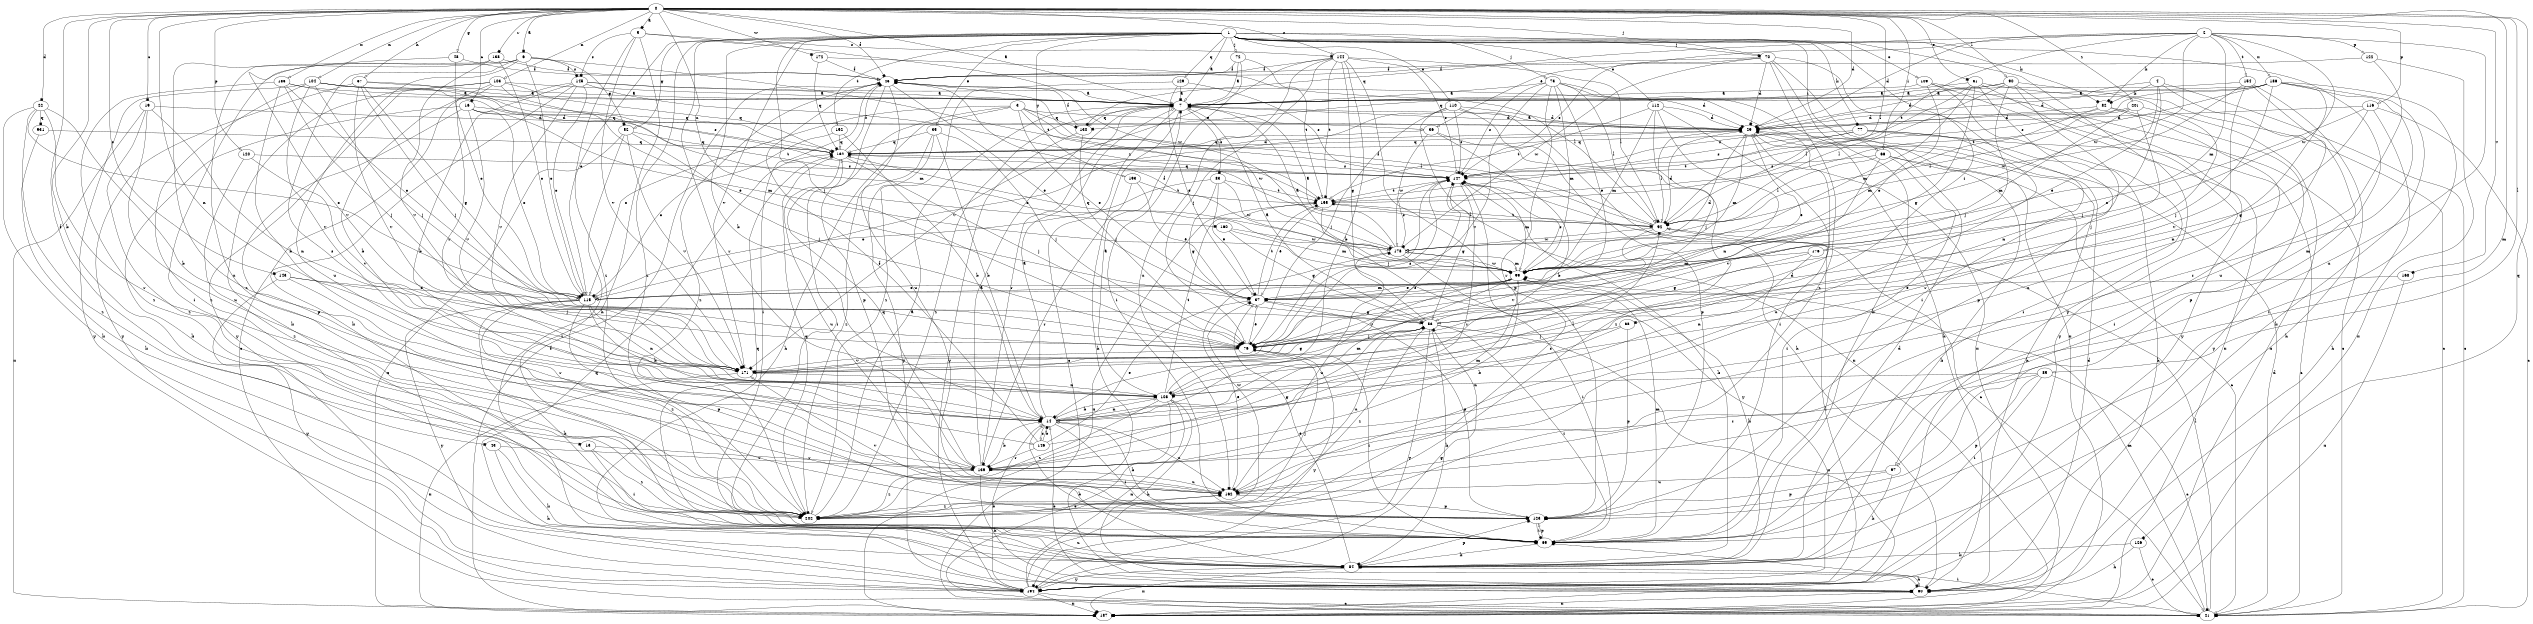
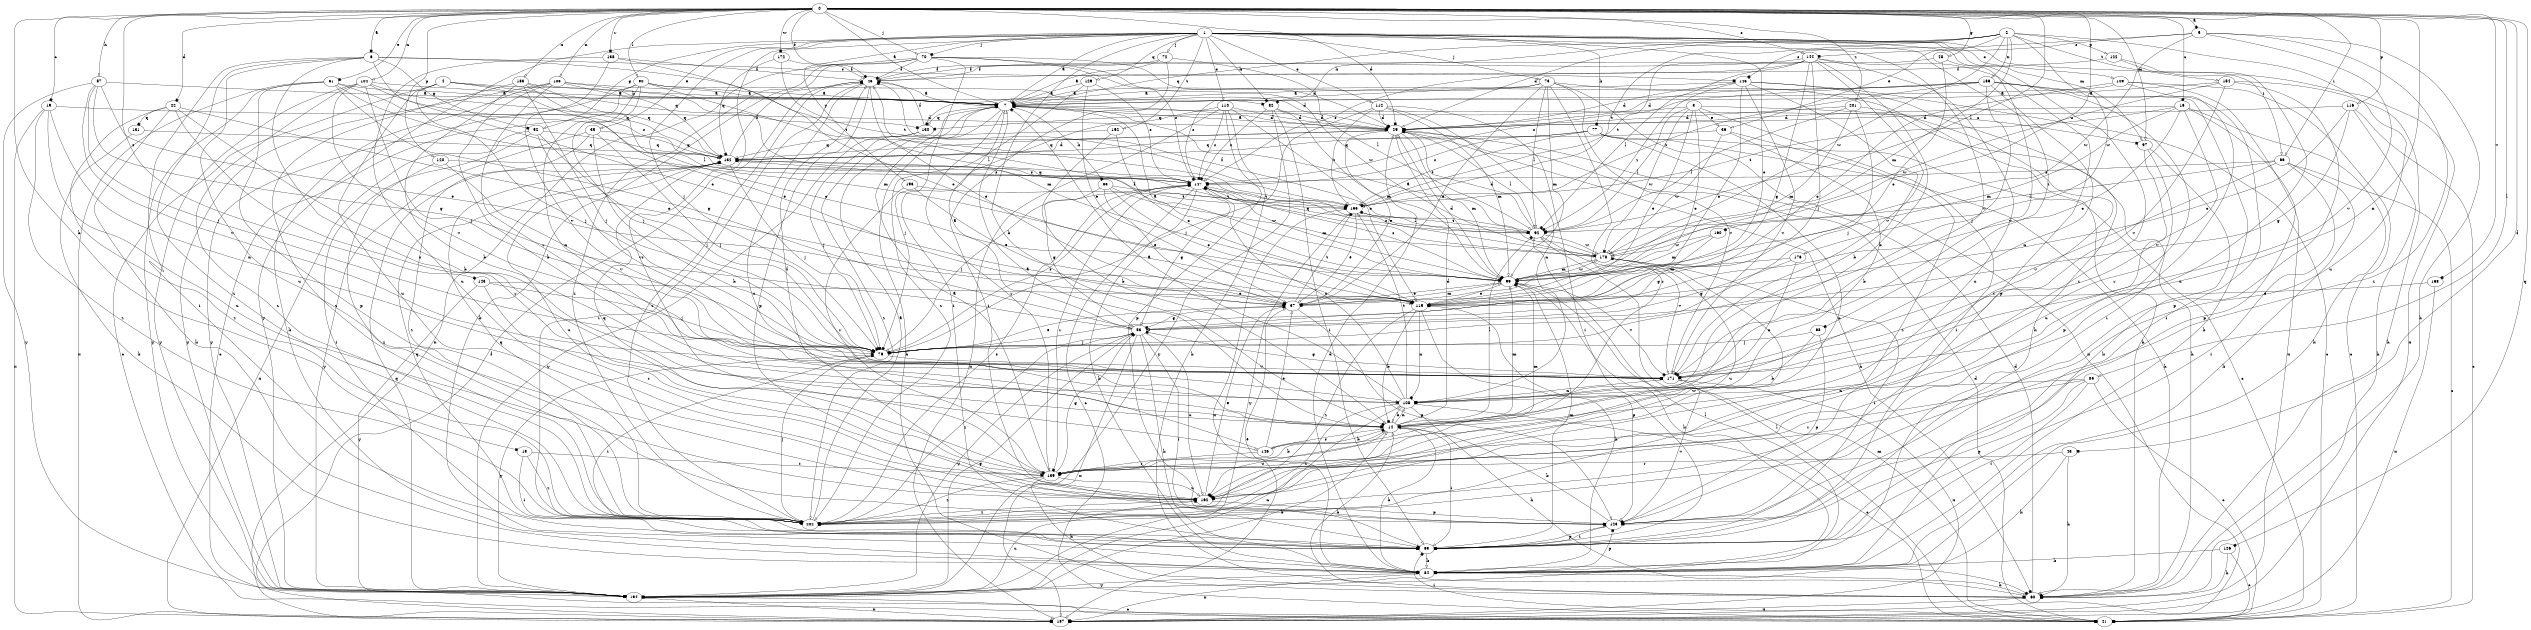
(41, 130) -> (136, 130)
(560, 536) -> none
(1405, 605) -> (1547, 112)
